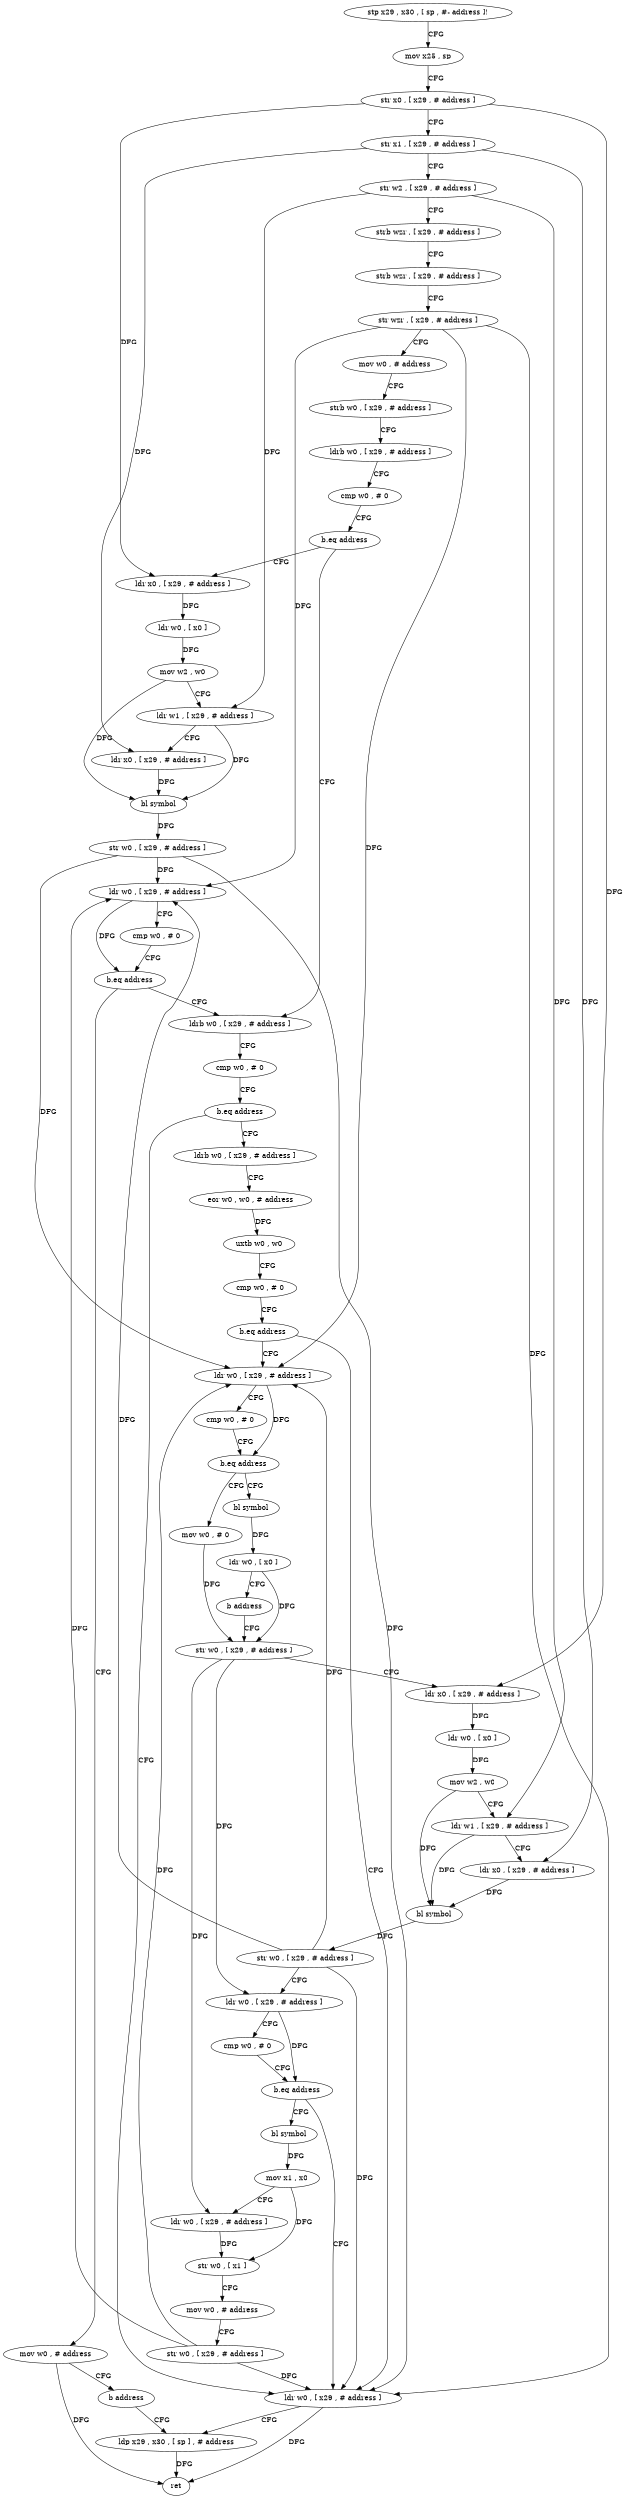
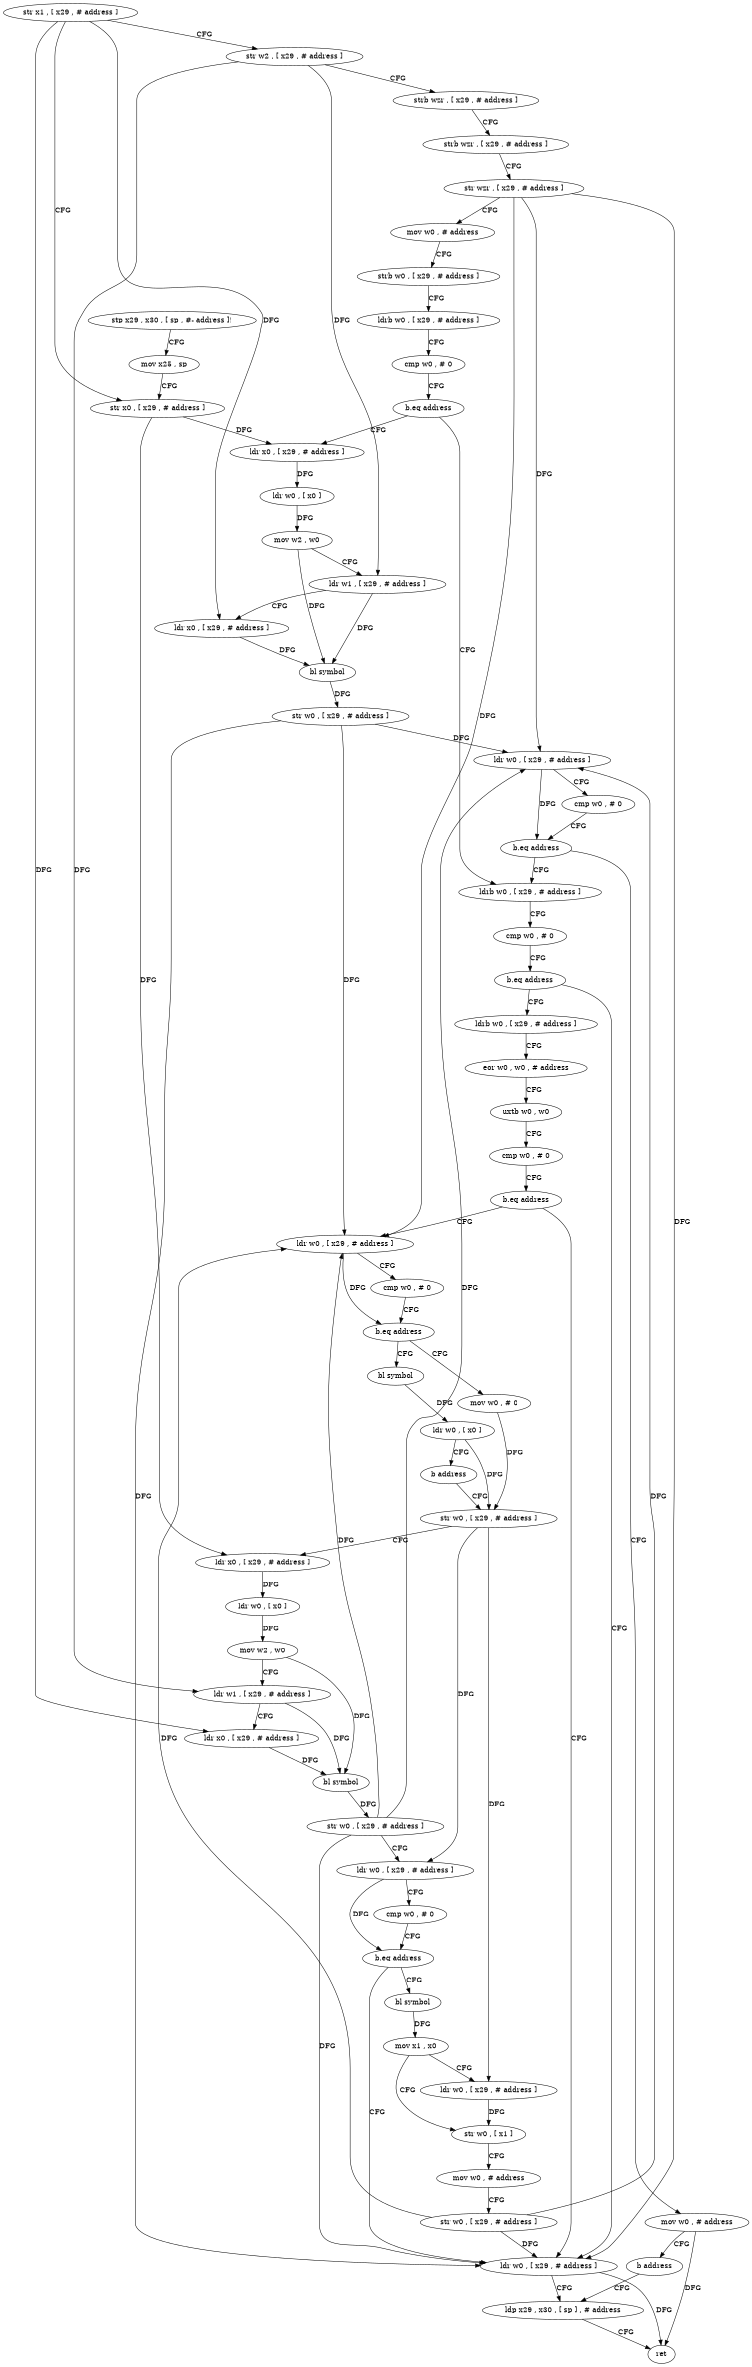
(428, 120) -> (55, 226)
(263, 1222) -> (534, 1090)
(304, 2222) -> (408, 2090)
(185, 2464) -> (626, 2332)
